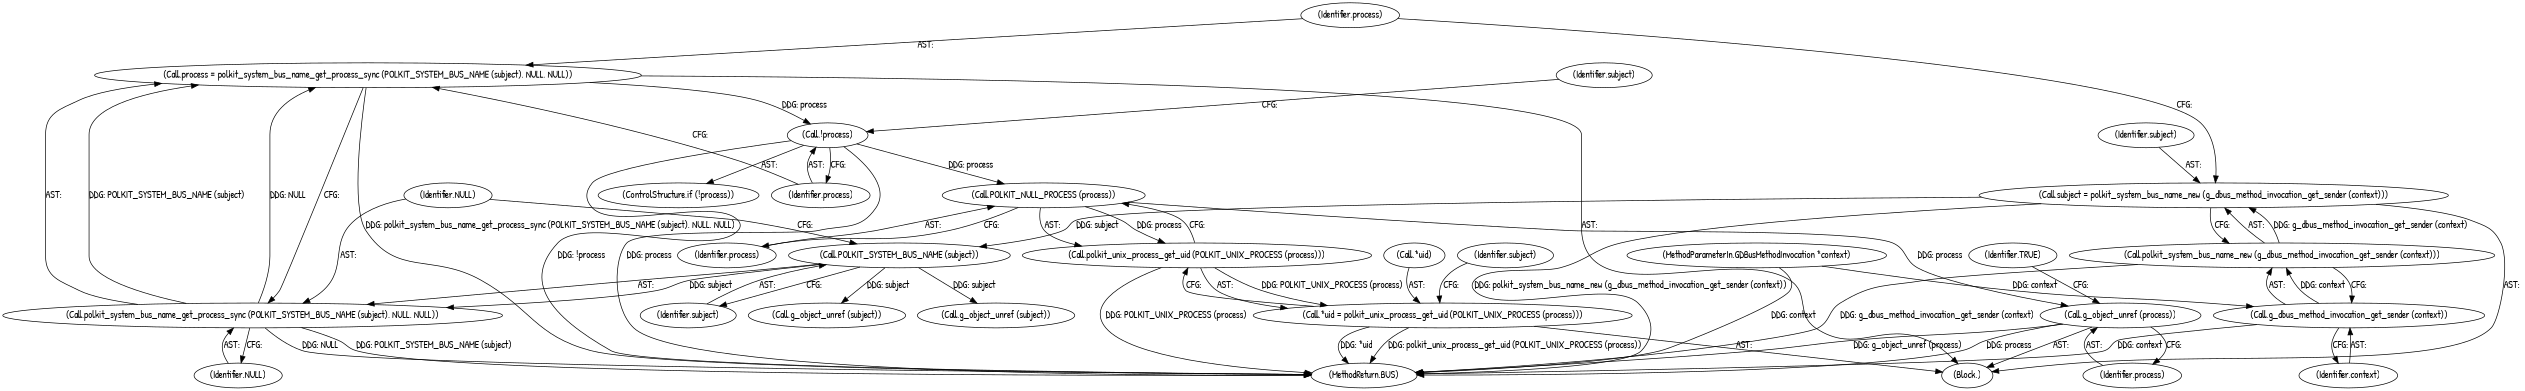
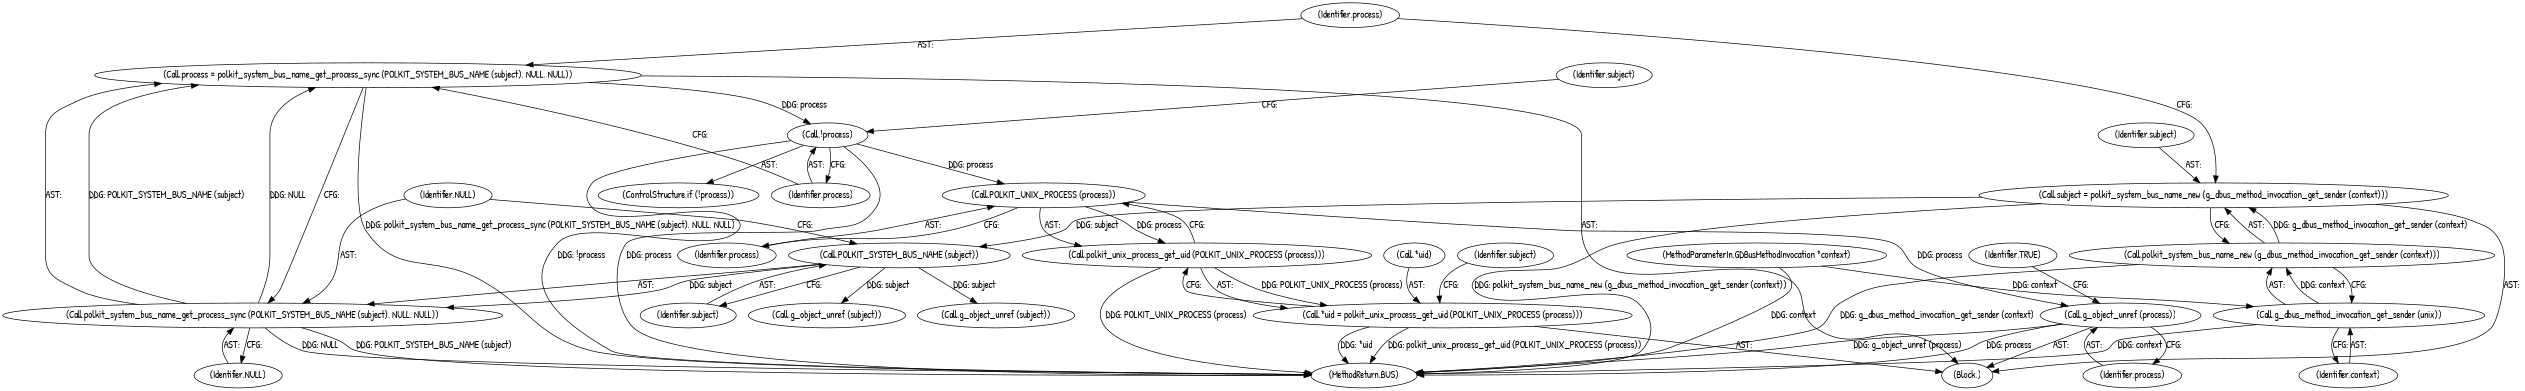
(1044, 195) -> (1044, 195)
(2349, 315) -> (2349, 315)
